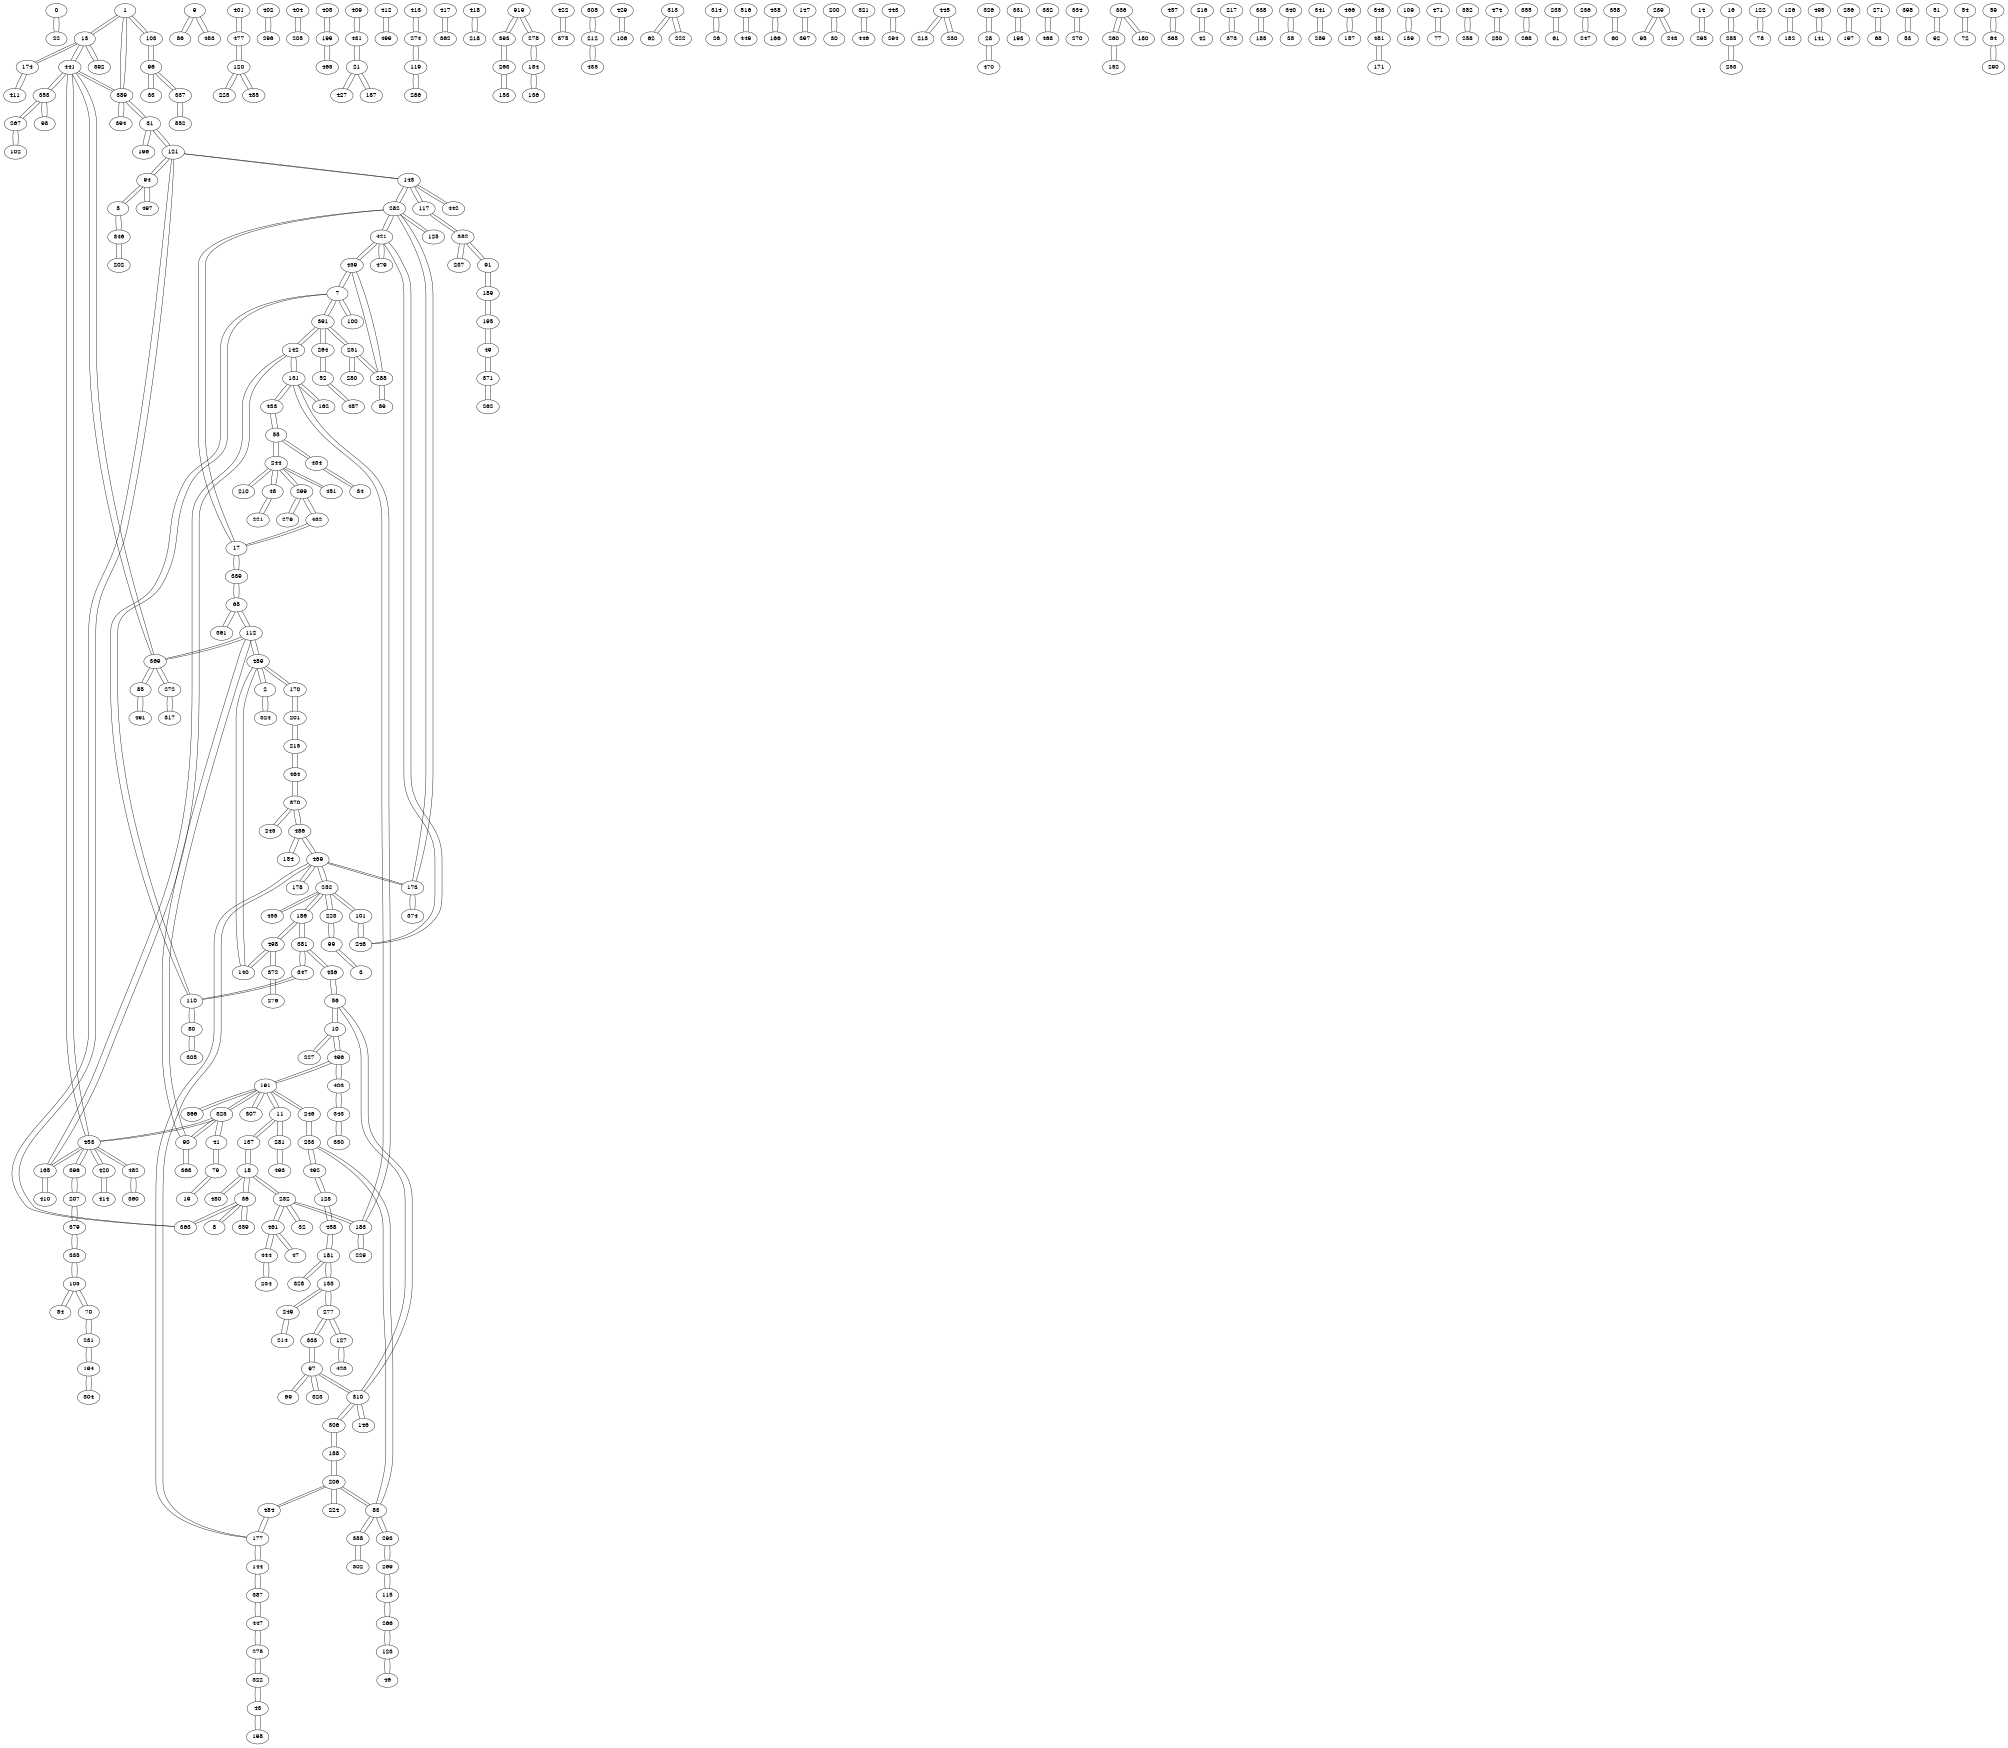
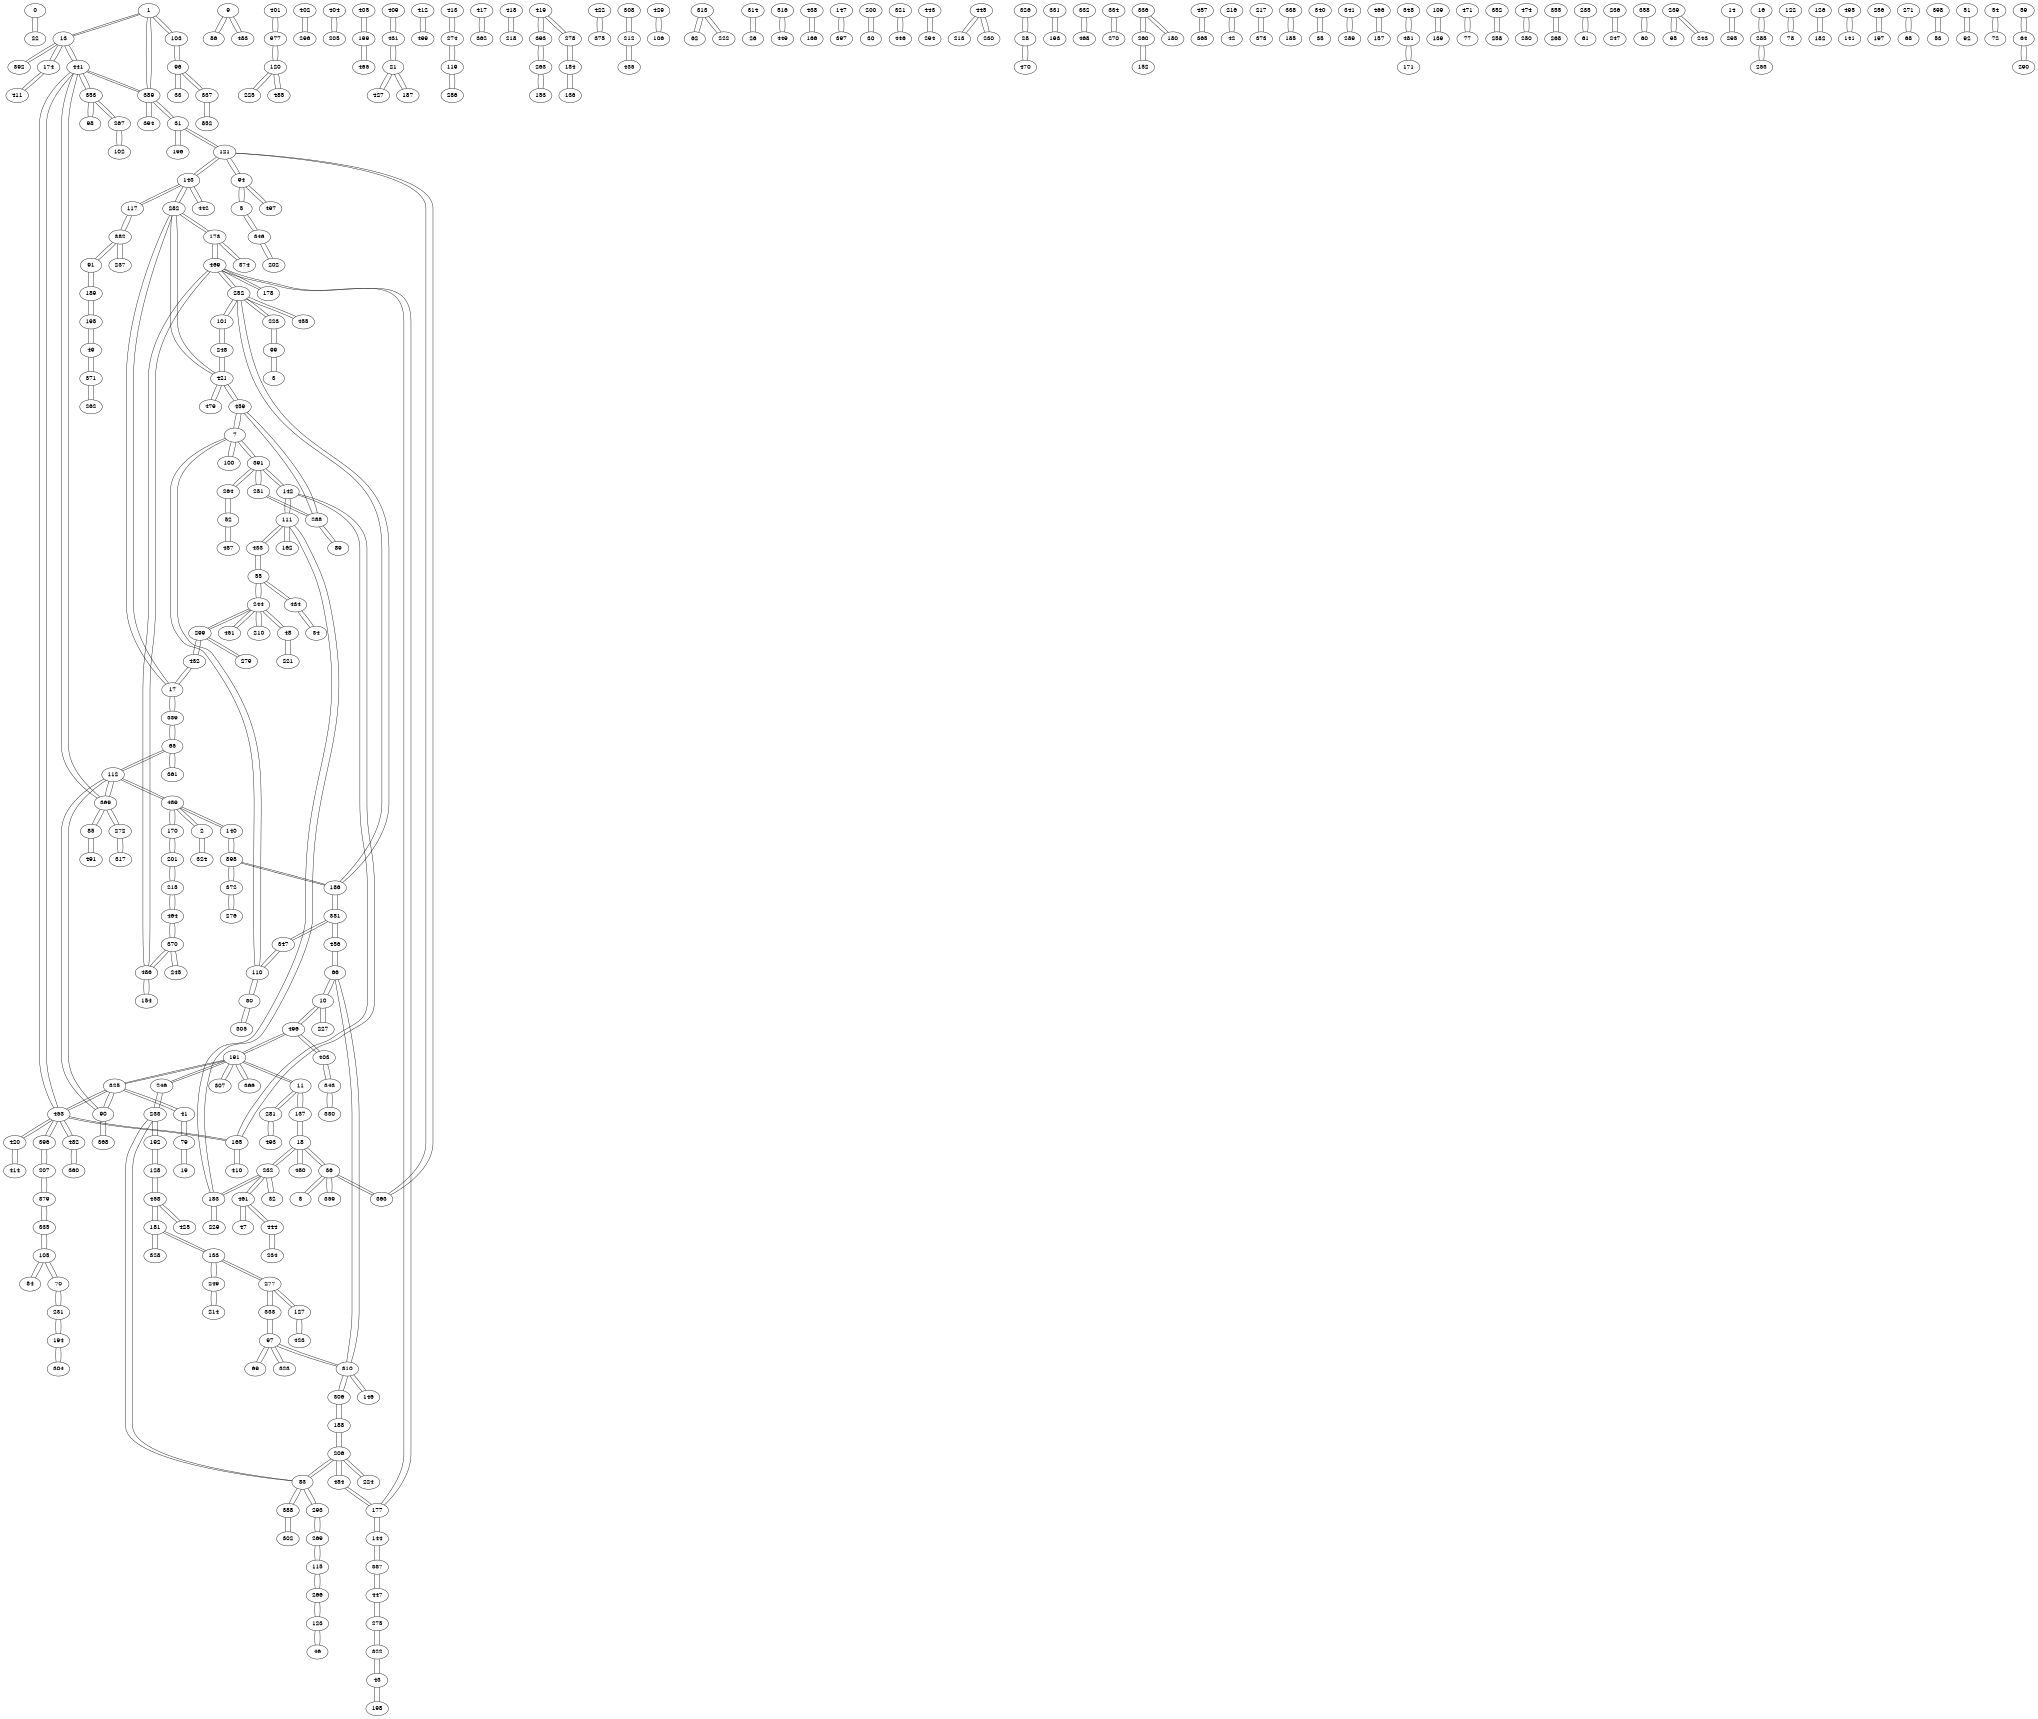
(519, 11) -> (541, 11)
(239, 39) -> (275, 39)
(433, 237) -> none
(294, 379) -> (287, 520)
(352, 379) -> none
(273, 945) -> (231, 860)
(335, 1001) -> (335, 973)
(315, 1171) -> (155, 1143)
none -> (185, 1228)
